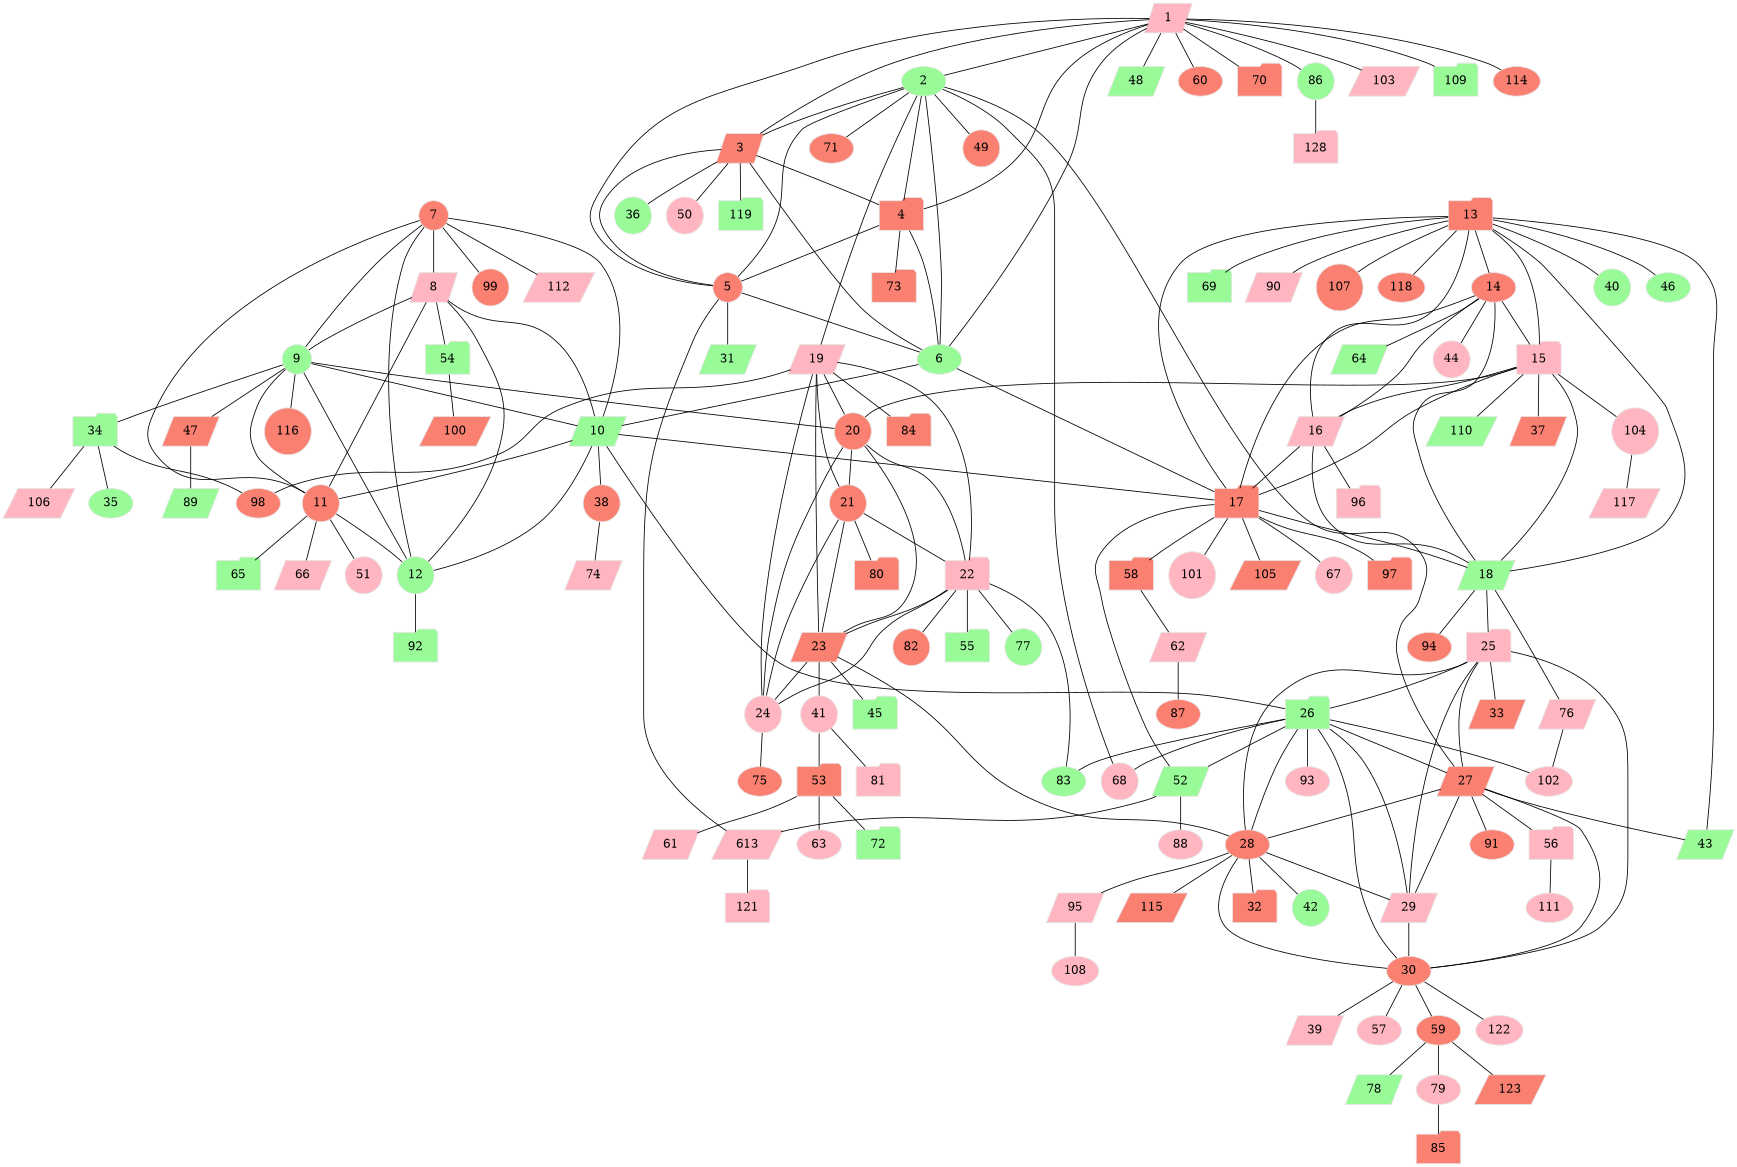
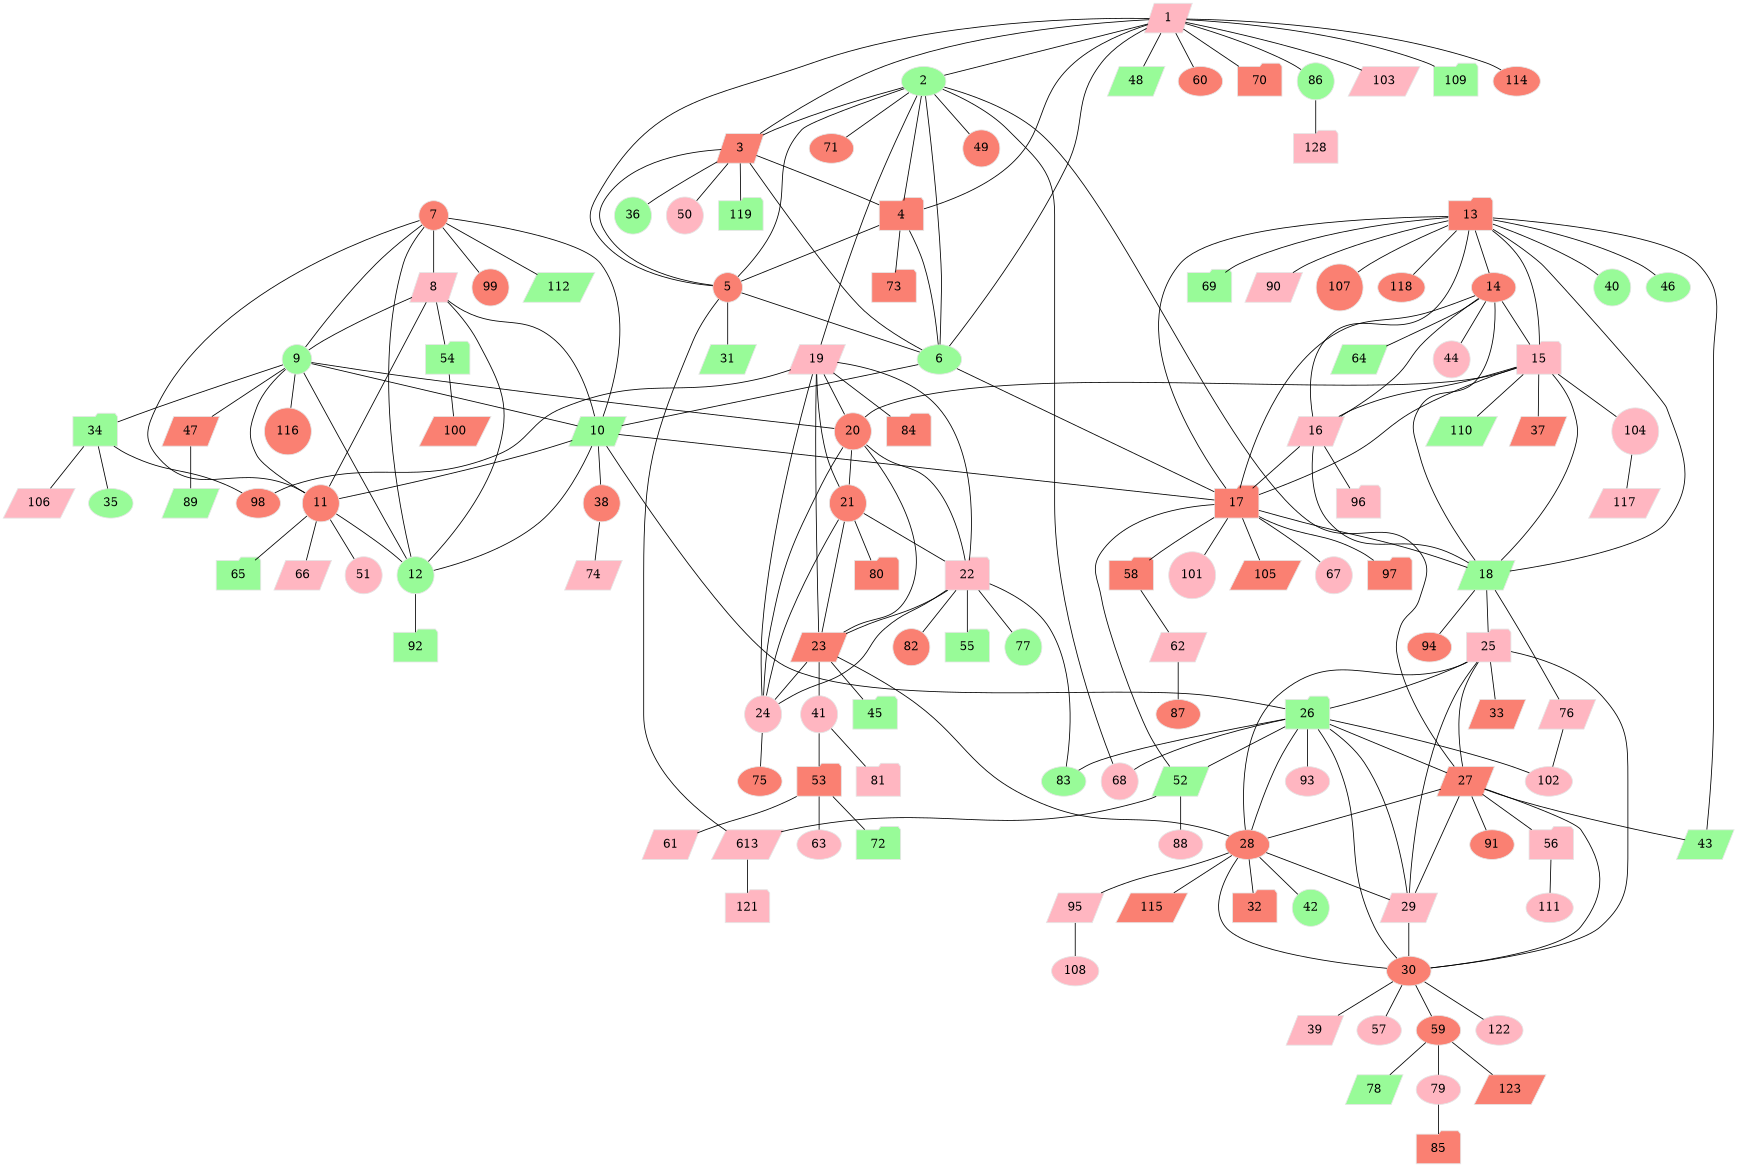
(559, 287) -> (559, 287)
